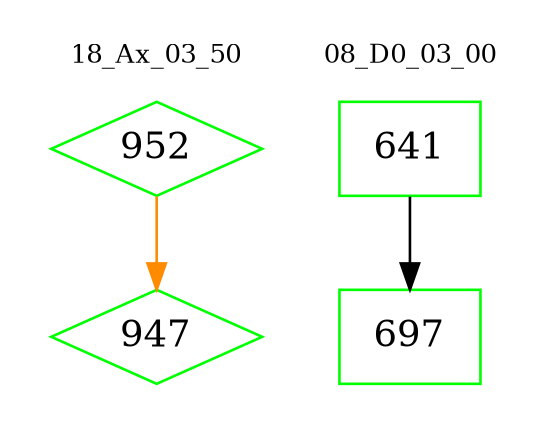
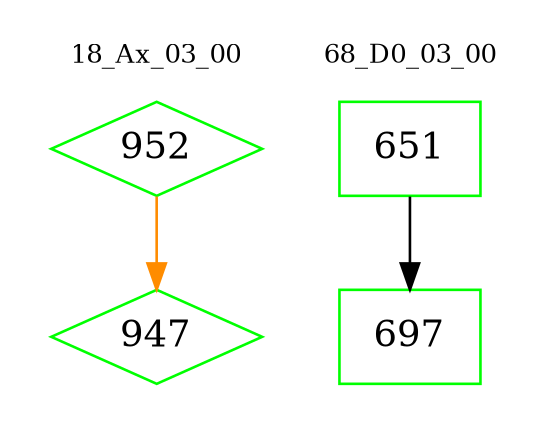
(157, 56) -> (157, 56)
(411, 56) -> (411, 56)
(410, 149) -> (410, 149)
